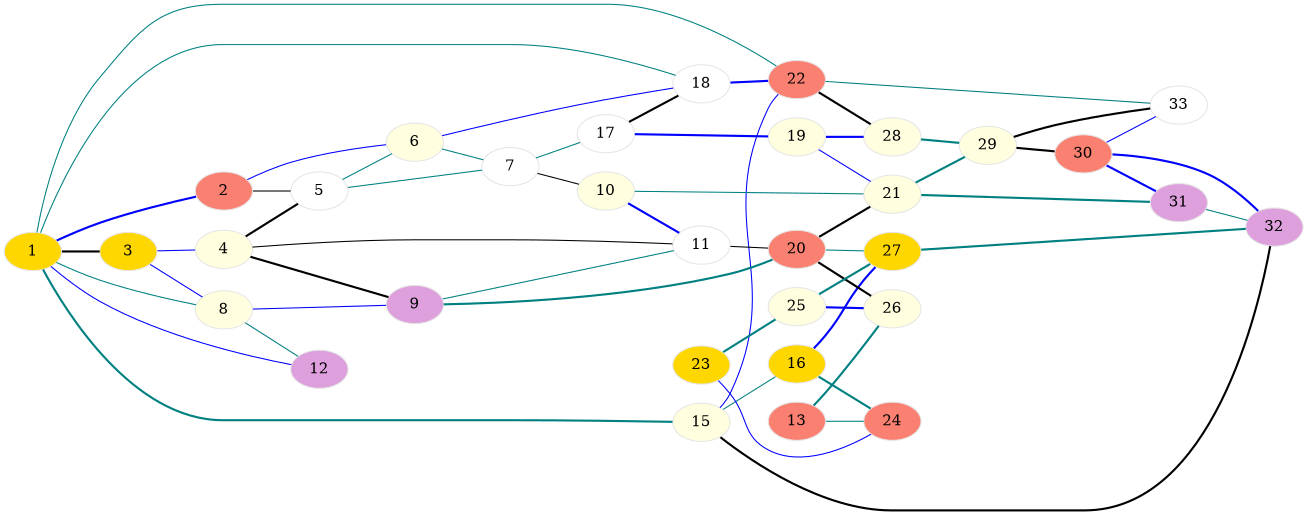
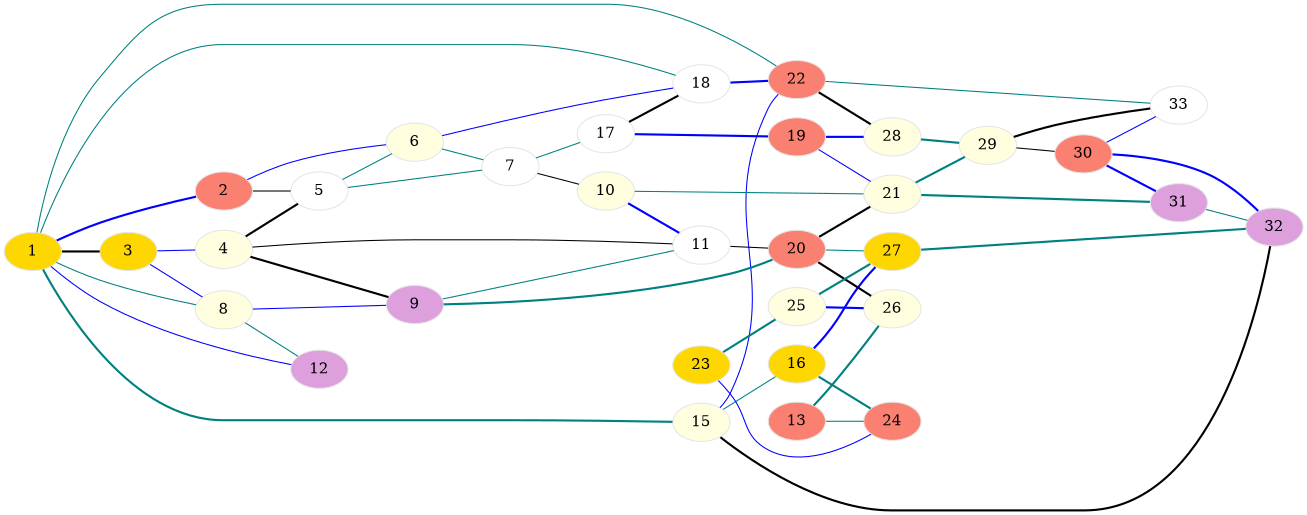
(797, 137) -> (797, 137)
(1036, 150) -> (1036, 150)
